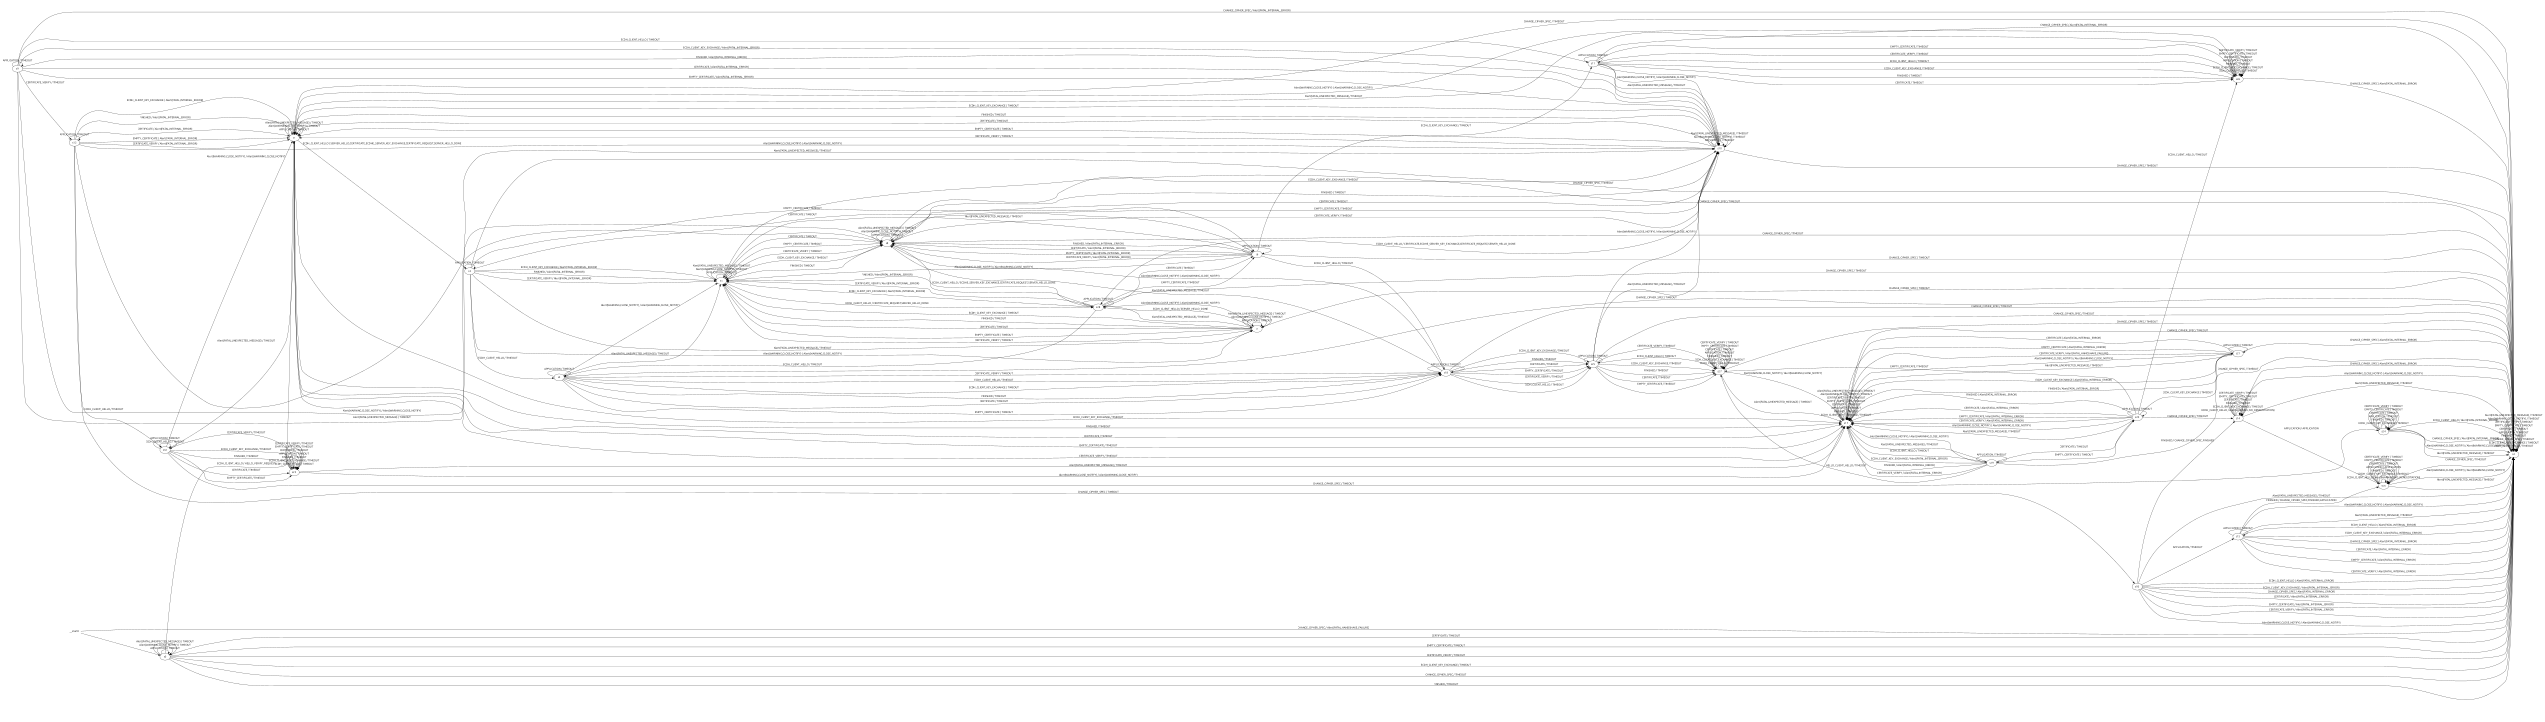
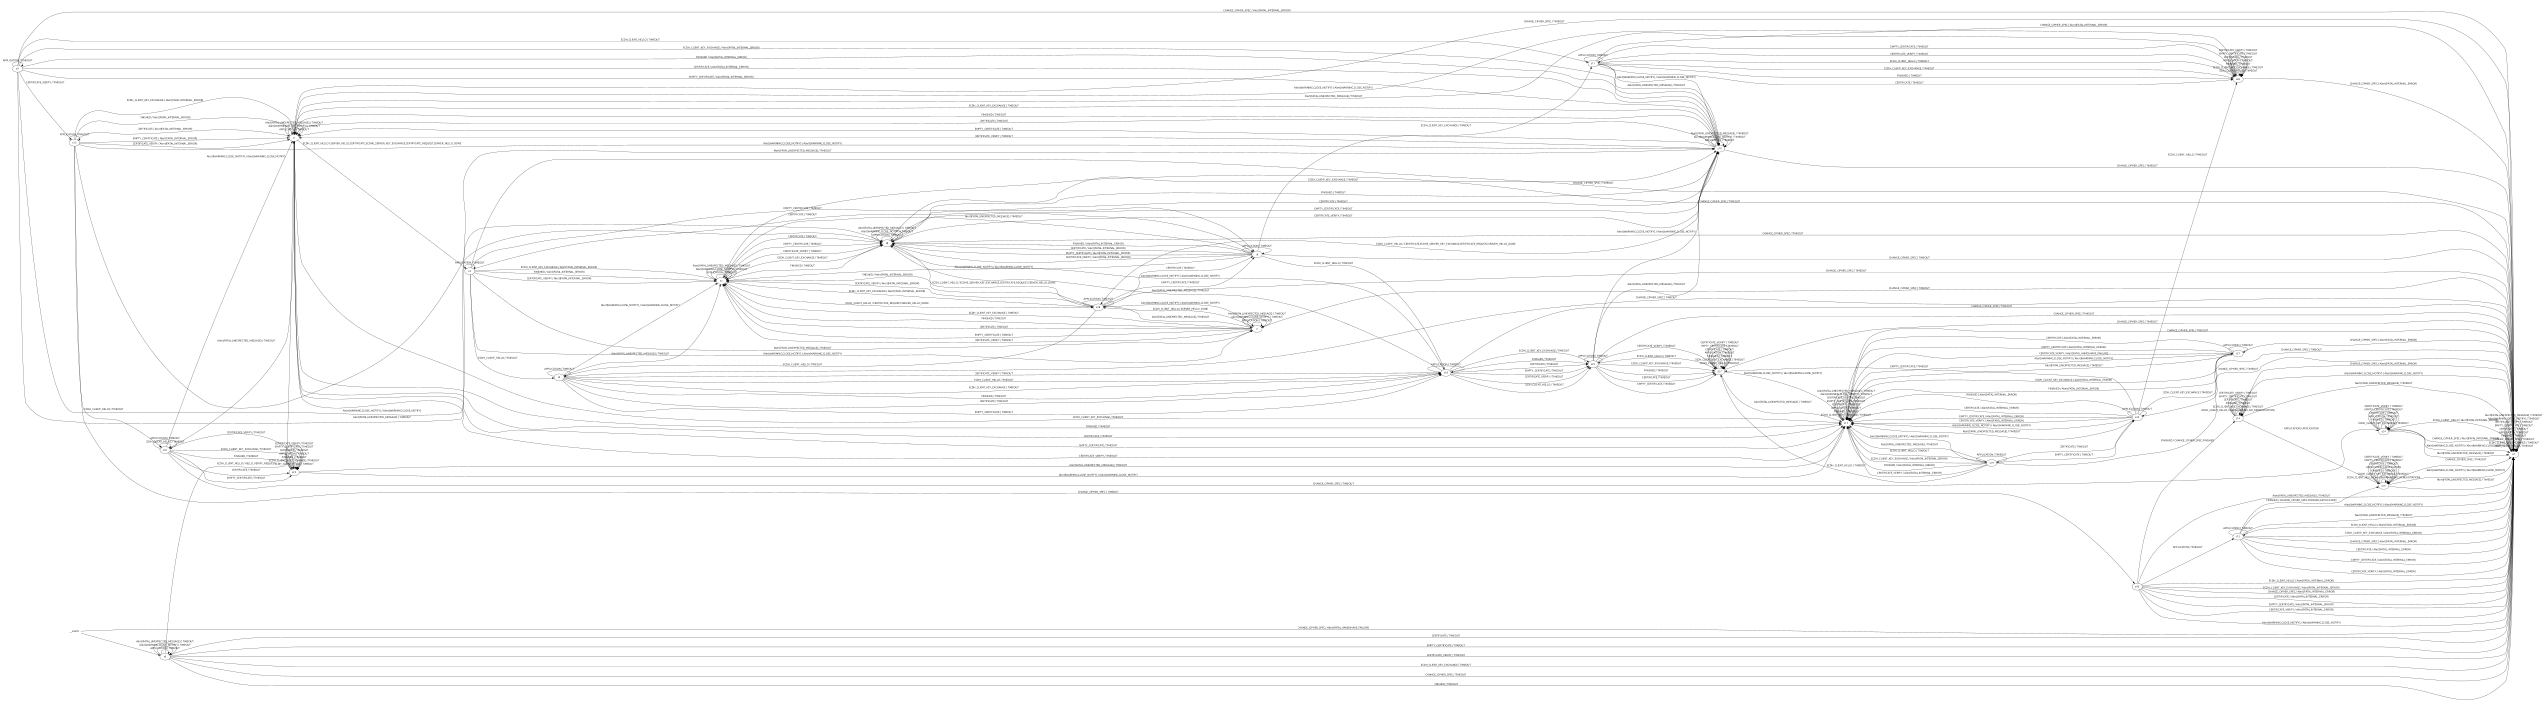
(2187, 418) -> (2354, 351)
(1846, 466) -> (1846, 466)
